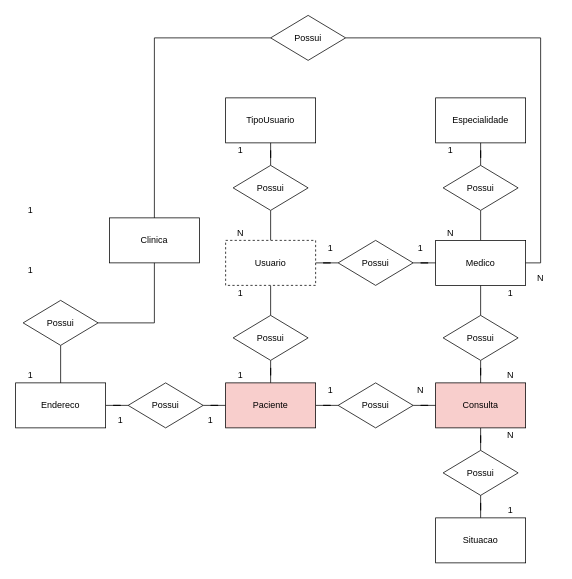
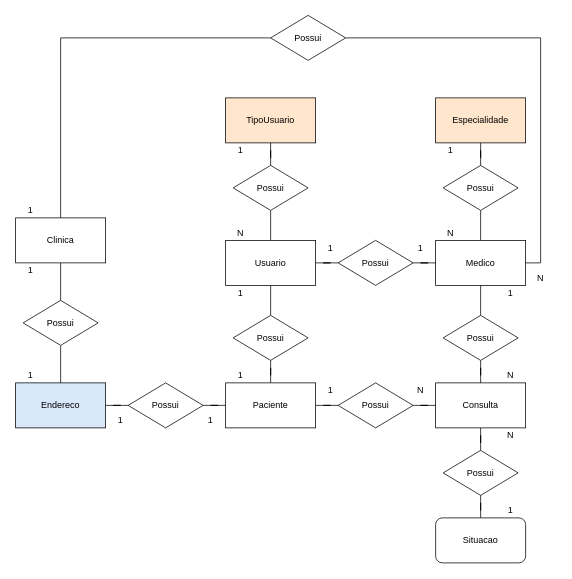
(270, 120) -> (270, 120)
(480, 120) -> (480, 120)
(154, 240) -> (60, 240)
(270, 263) -> (270, 263)
(60, 405) -> (60, 405)
(270, 405) -> (270, 405)
(480, 405) -> (480, 405)
(480, 540) -> (480, 540)
